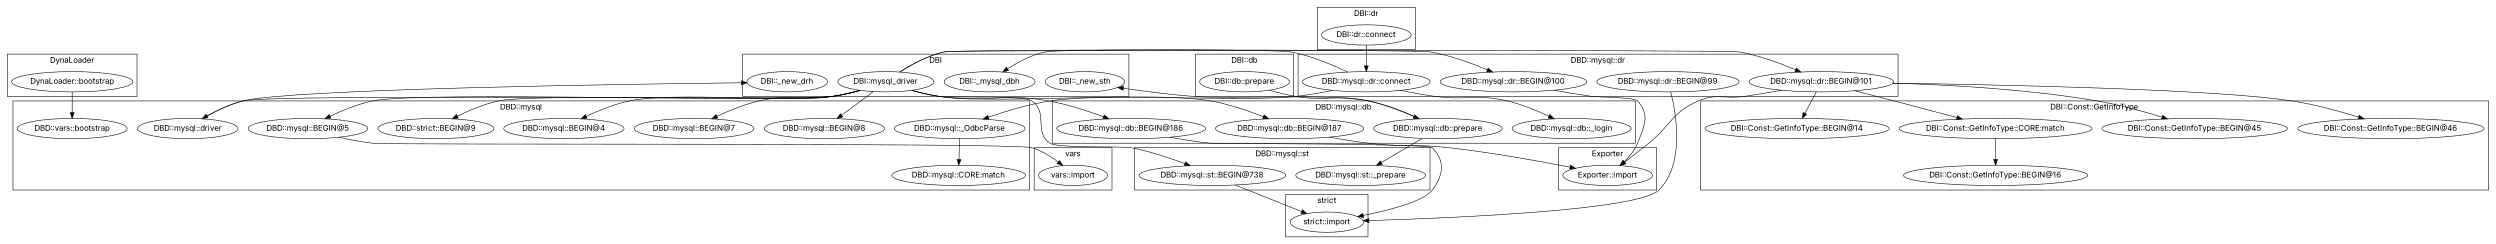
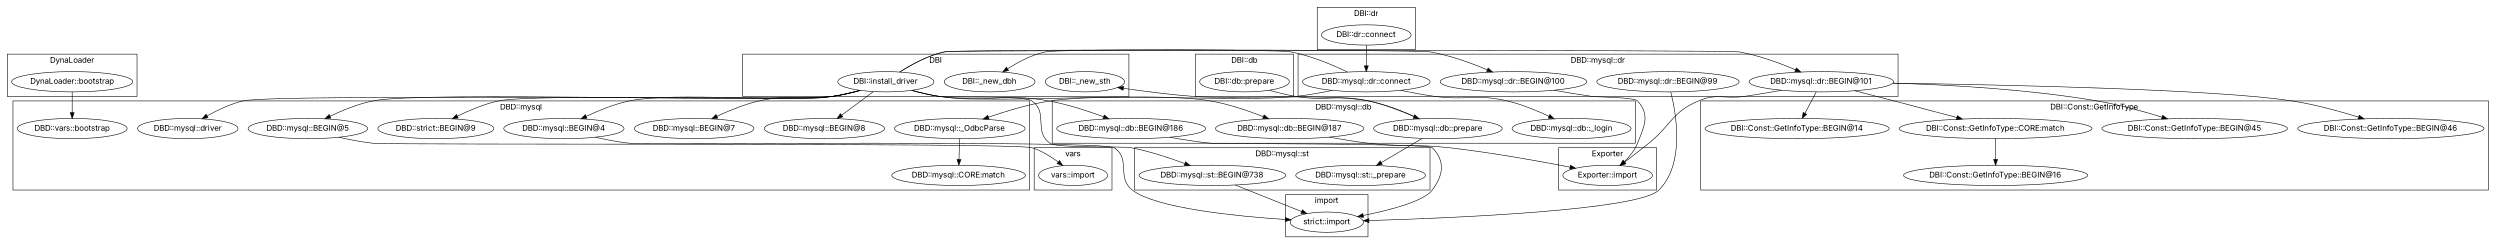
(787, 82) -> none
(886, 82) -> (886, 82)
(990, 82) -> (990, 82)
none -> (1118, 152)
(1327, 201) -> (1327, 201)
